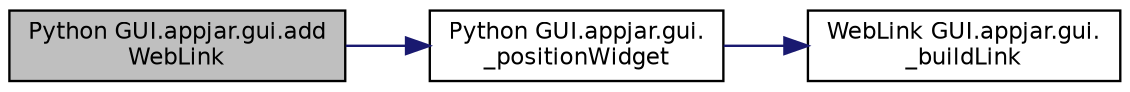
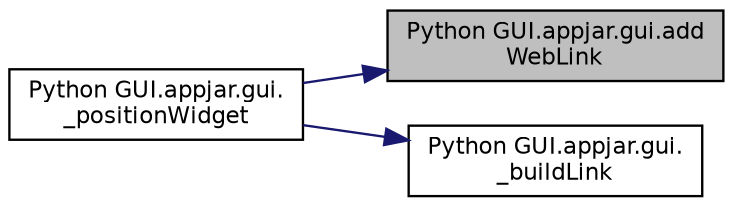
(376, 46) -> (333, 79)
(964, 46) -> (555, 161)
